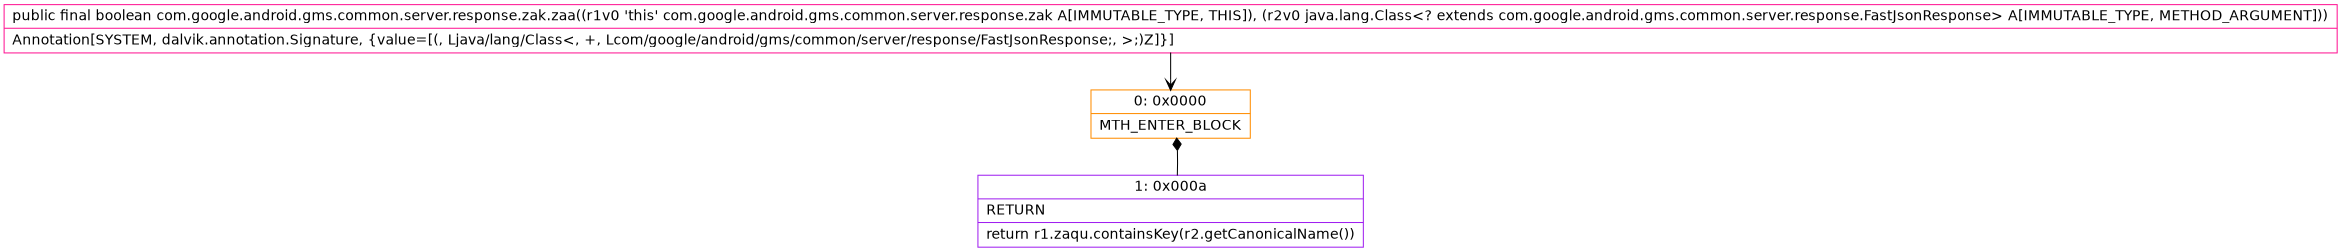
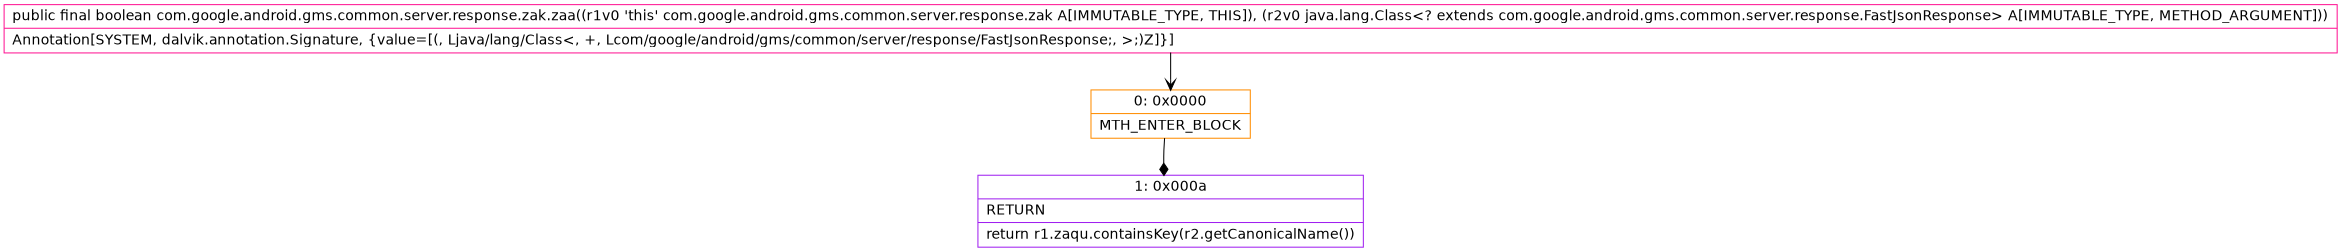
(1178, 163) -> (1164, 151)
